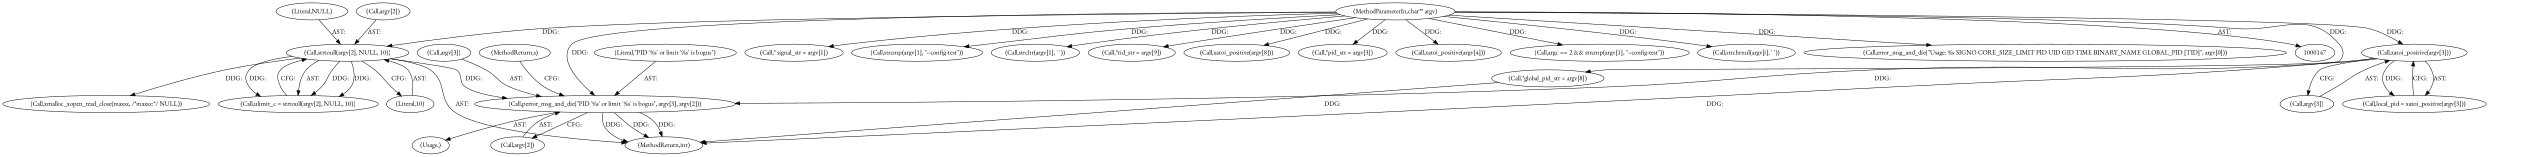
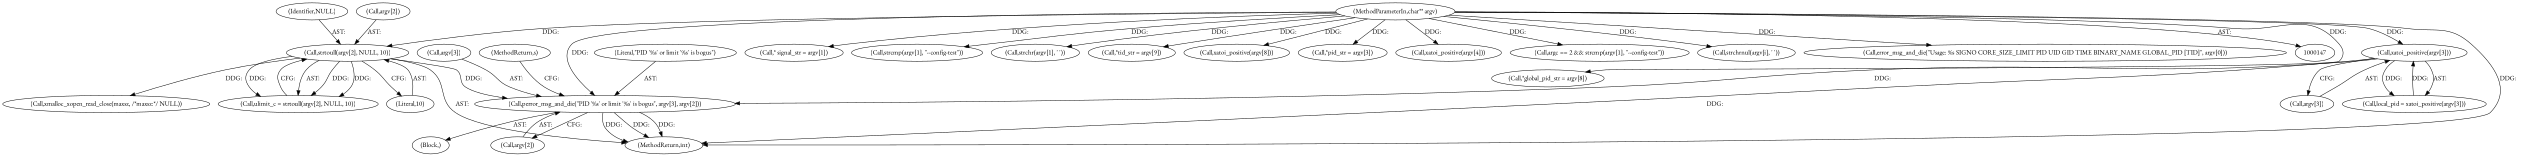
(312, 11) -> (312, 11)
(2421, 78) -> (2421, 78)
(1102, 112) -> (2150, 134)
(431, 145) -> (431, 145)
